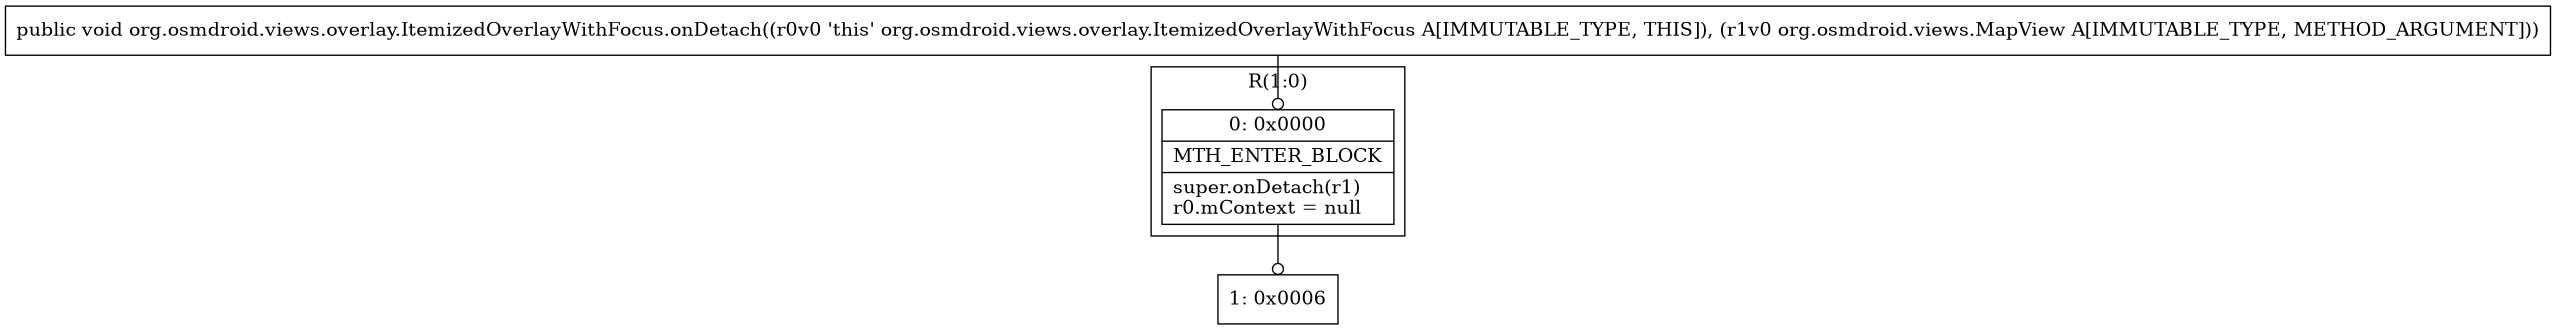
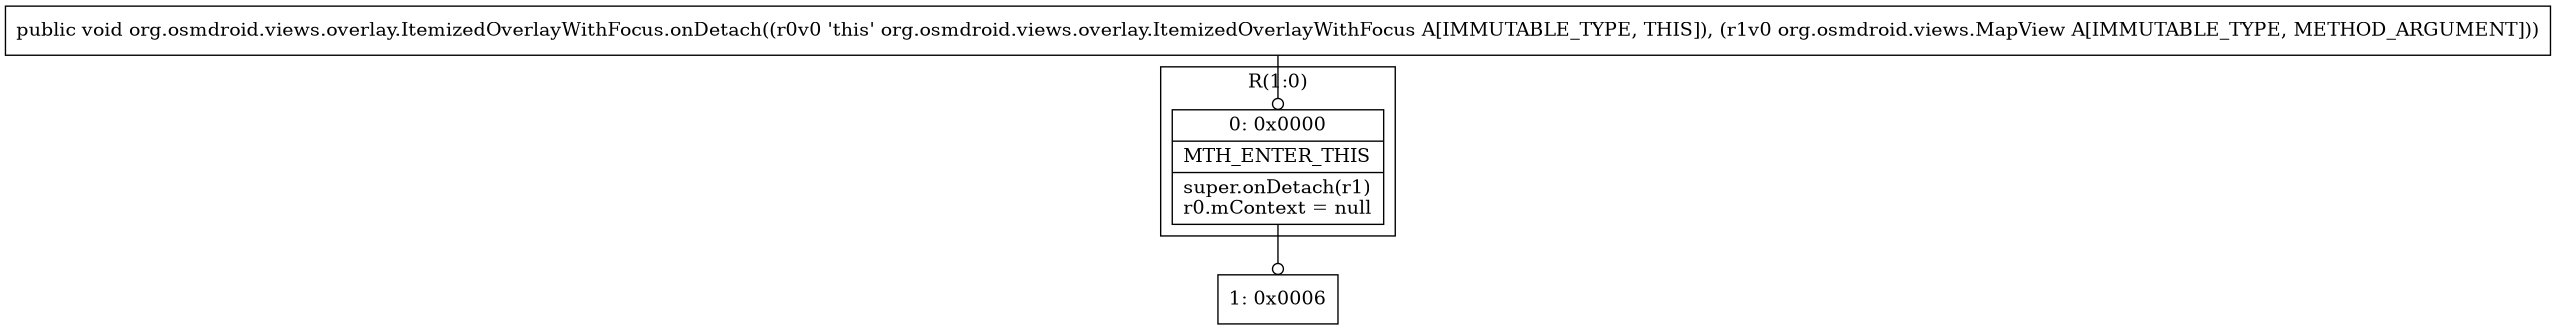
(1278, 156) -> (1277, 156)
